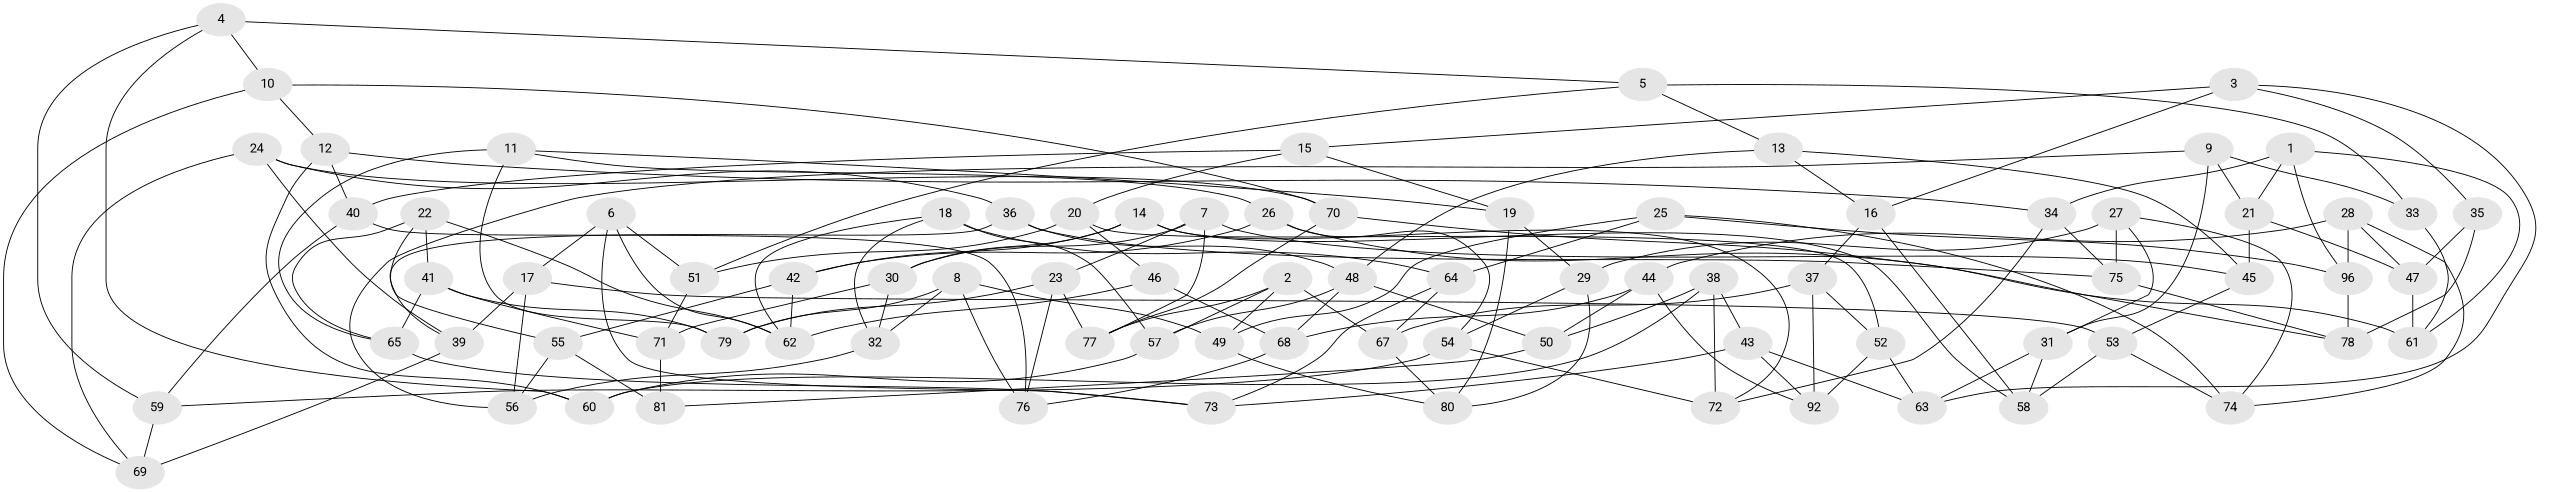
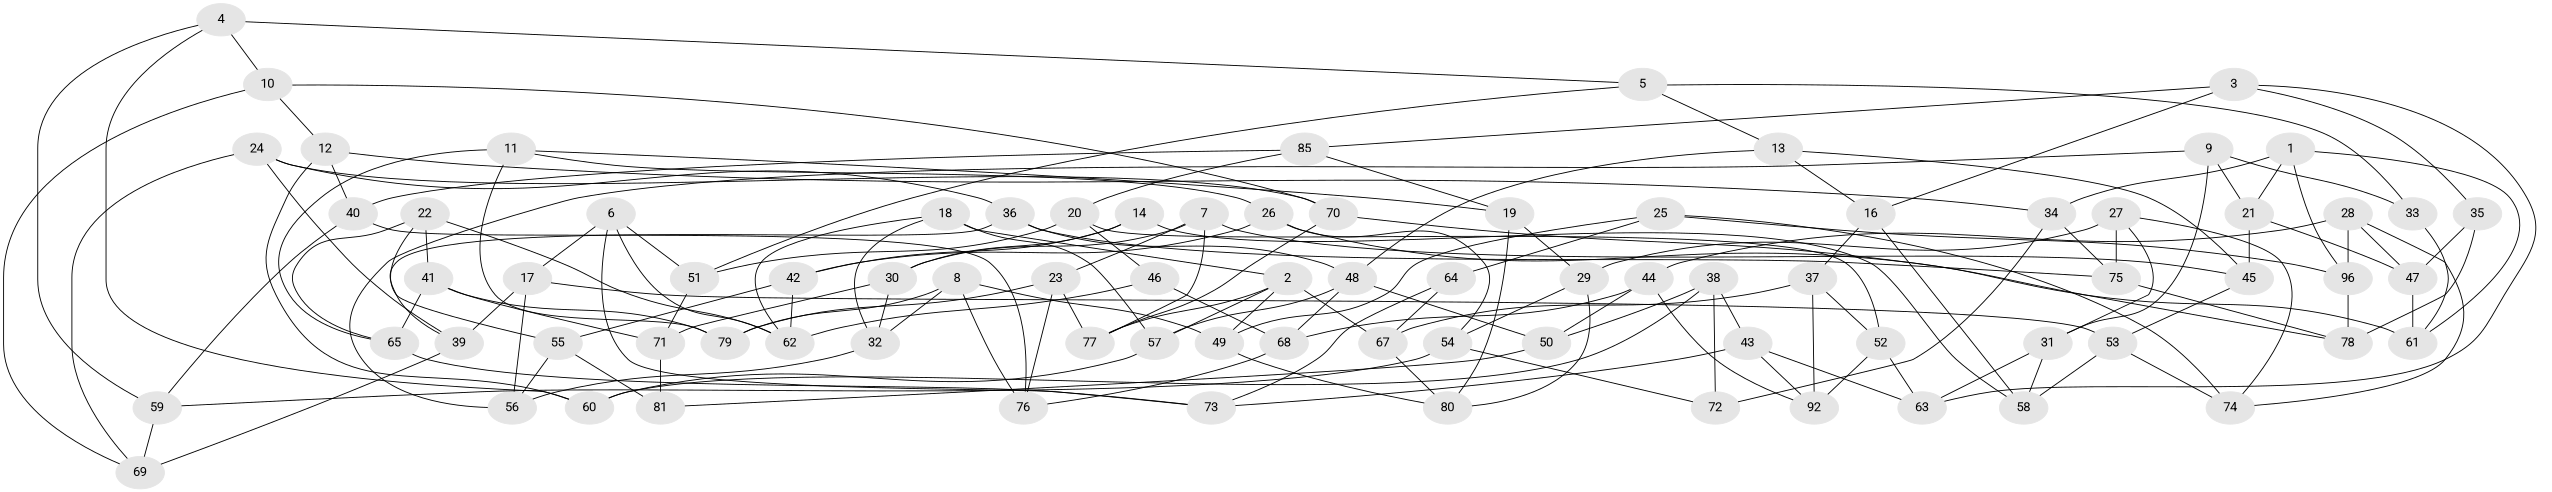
(1305, 149) -> (1305, 149)
(1541, 230) -> none
(1172, 253) -> (1144, 256)
